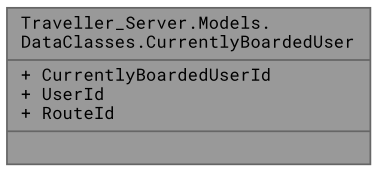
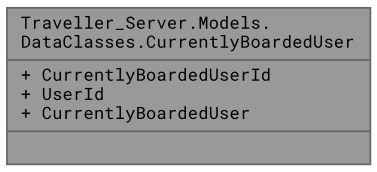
(69, 114) -> (137, 114)
